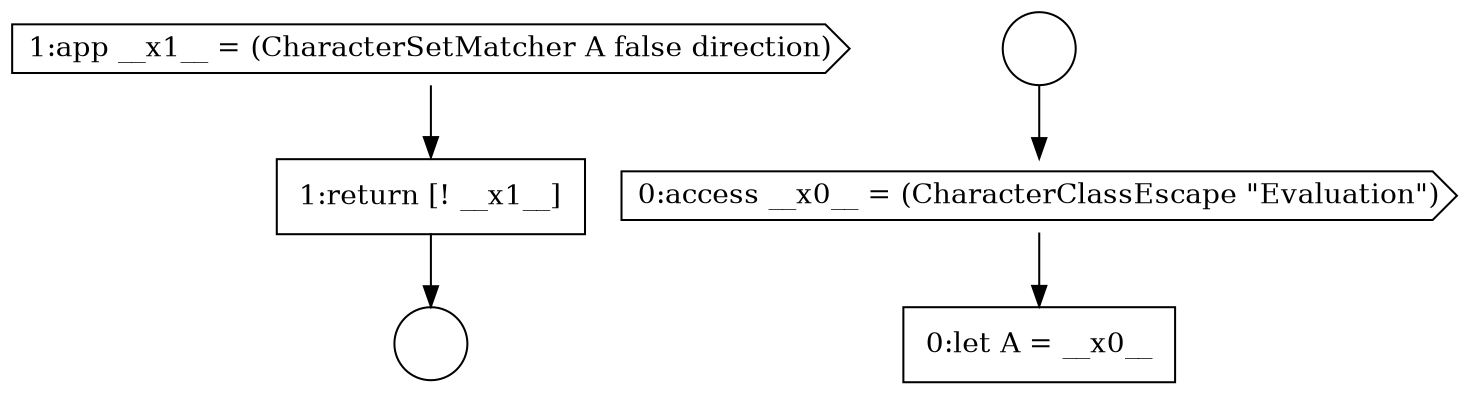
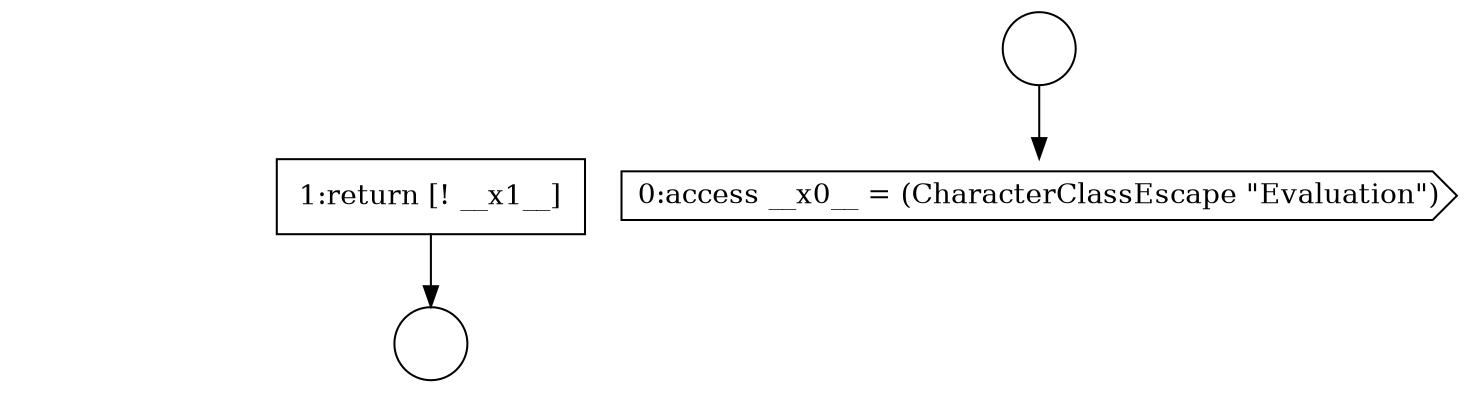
(431, 49) -> none
(1039, 344) -> none
